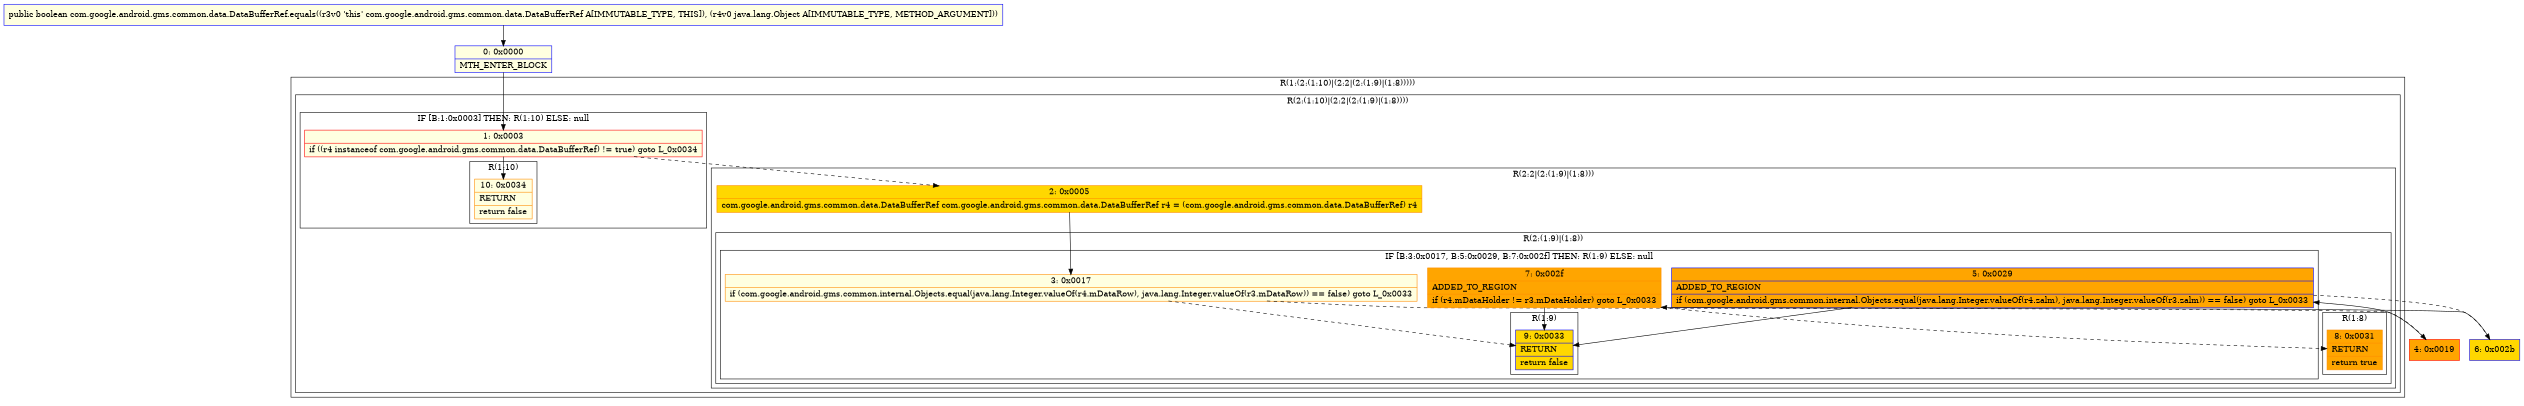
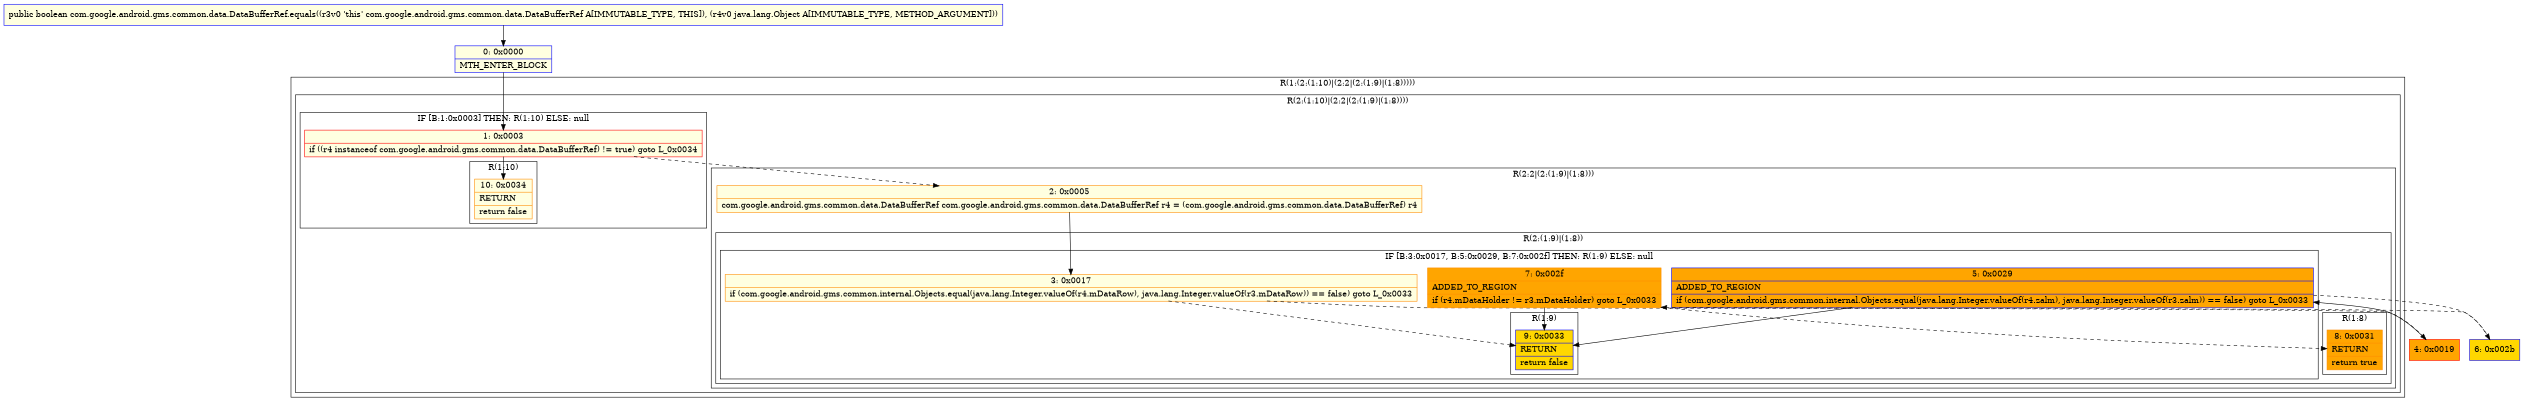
(1069, 199) -> (1069, 199)
(2085, 309) -> (2085, 309)
